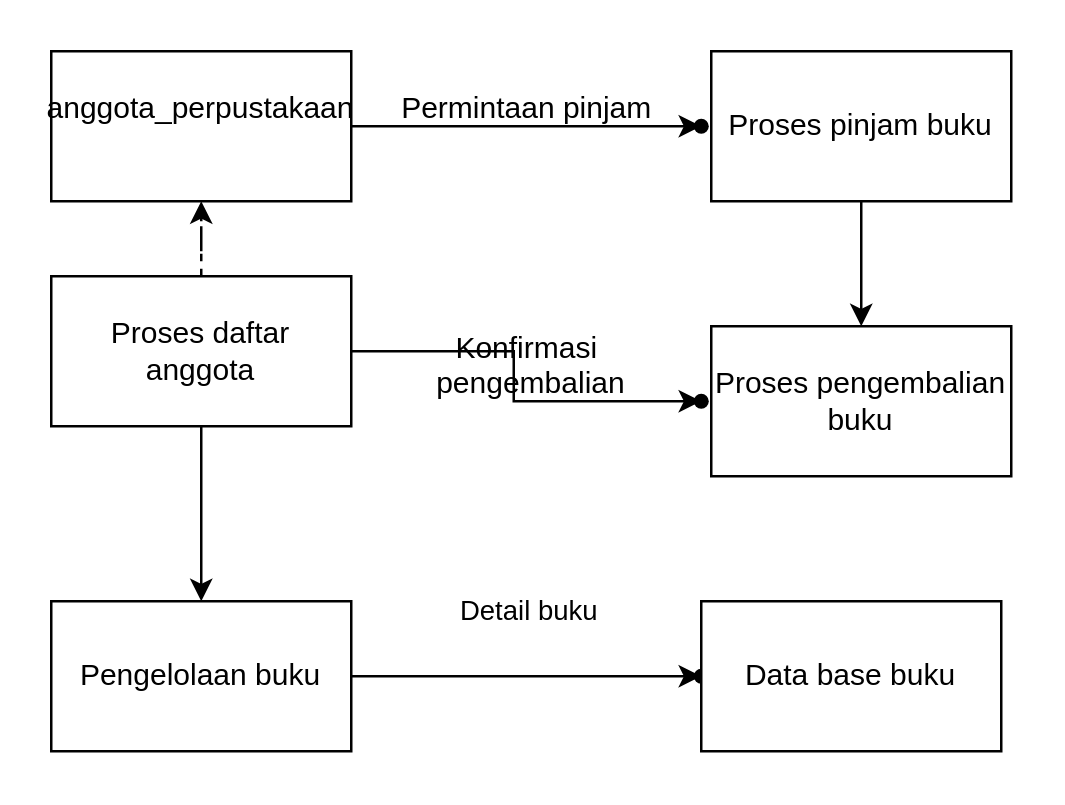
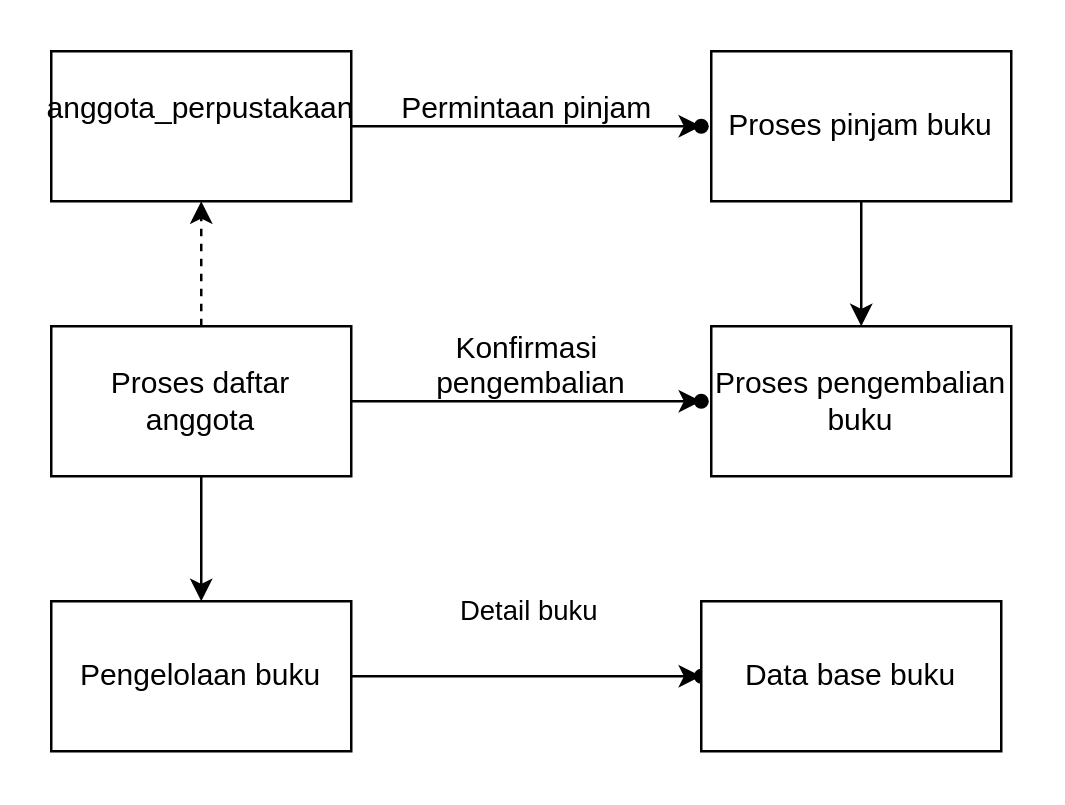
(201, 351) -> (201, 401)
